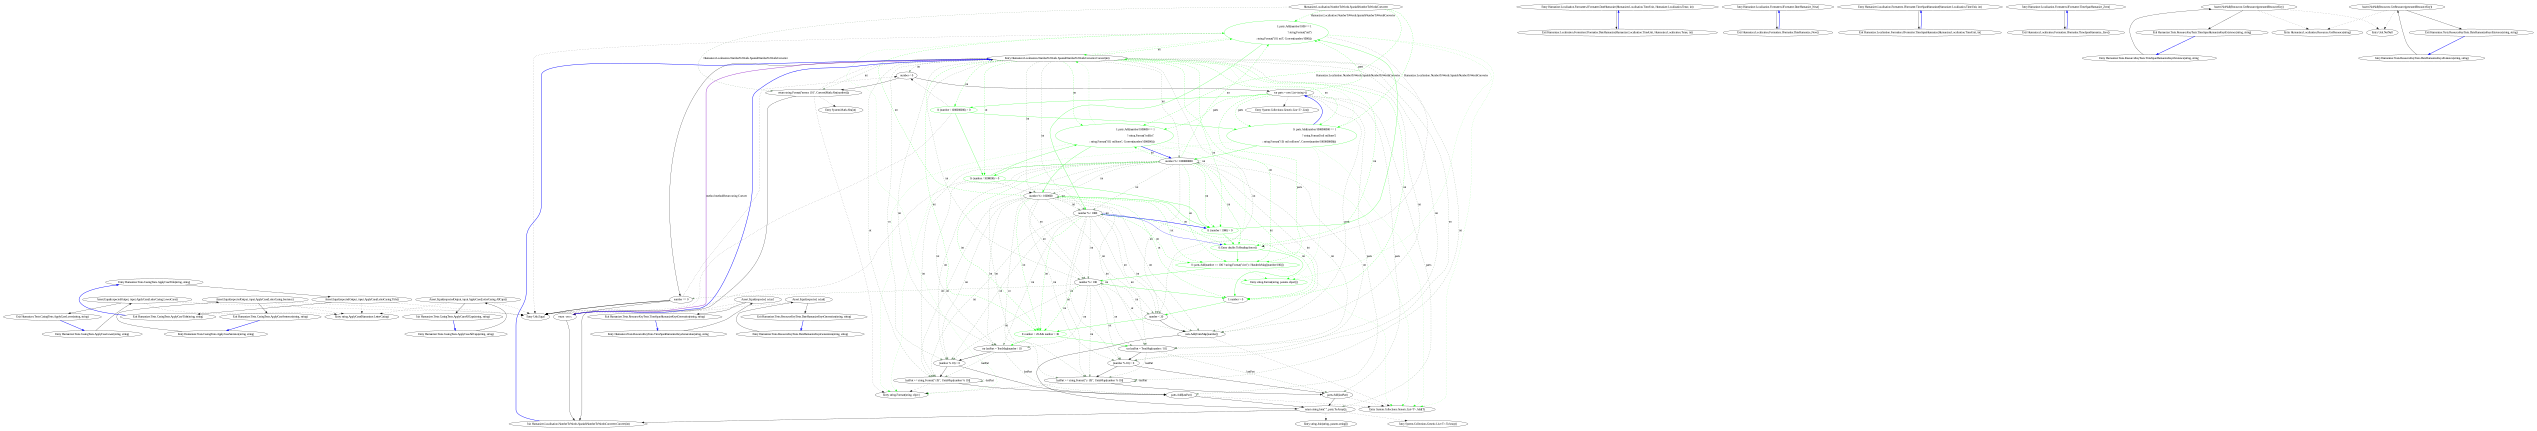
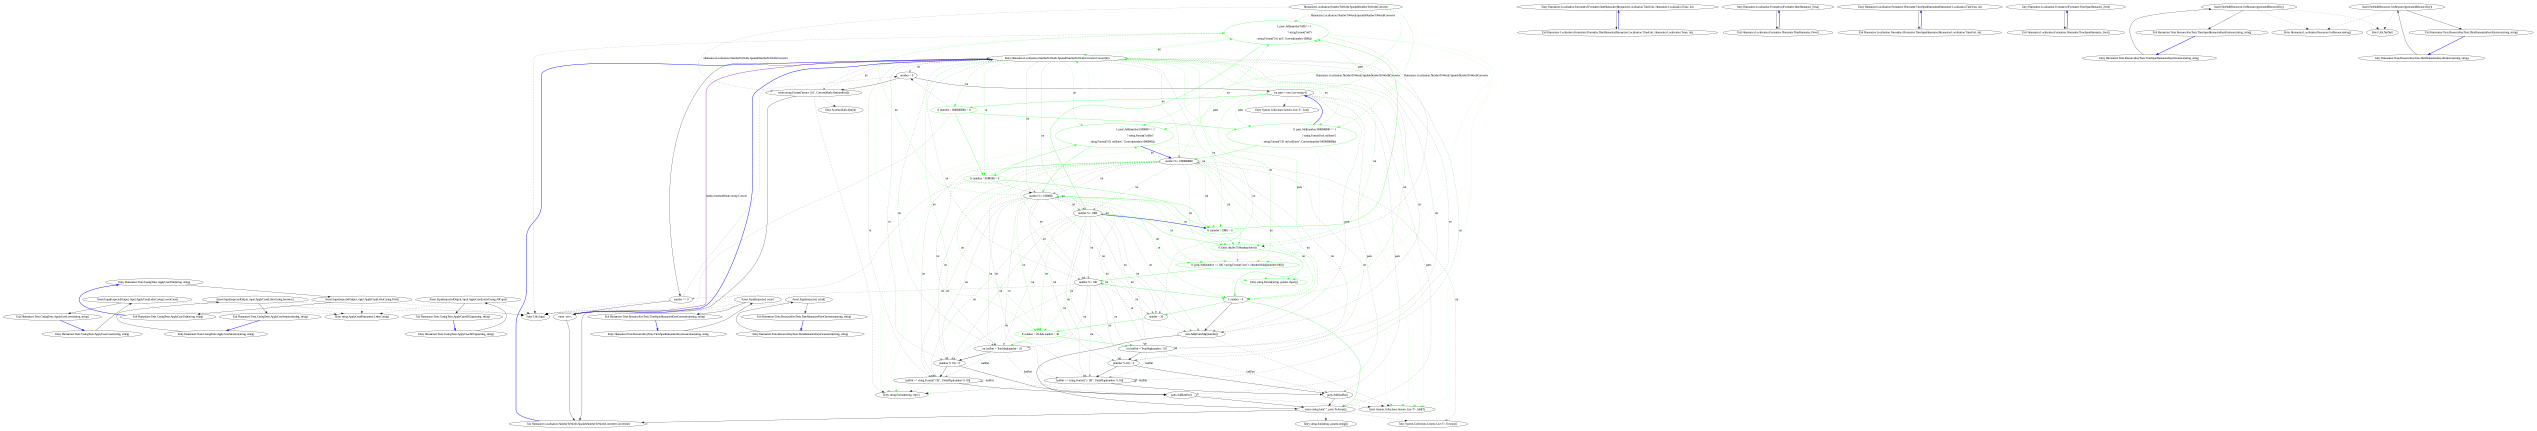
(1160, 230) -> (1160, 230)
(1152, 234) -> (1404, 222)
(609, 306) -> (609, 306)
(1170, 327) -> (1219, 316)
none -> (1335, 335)
